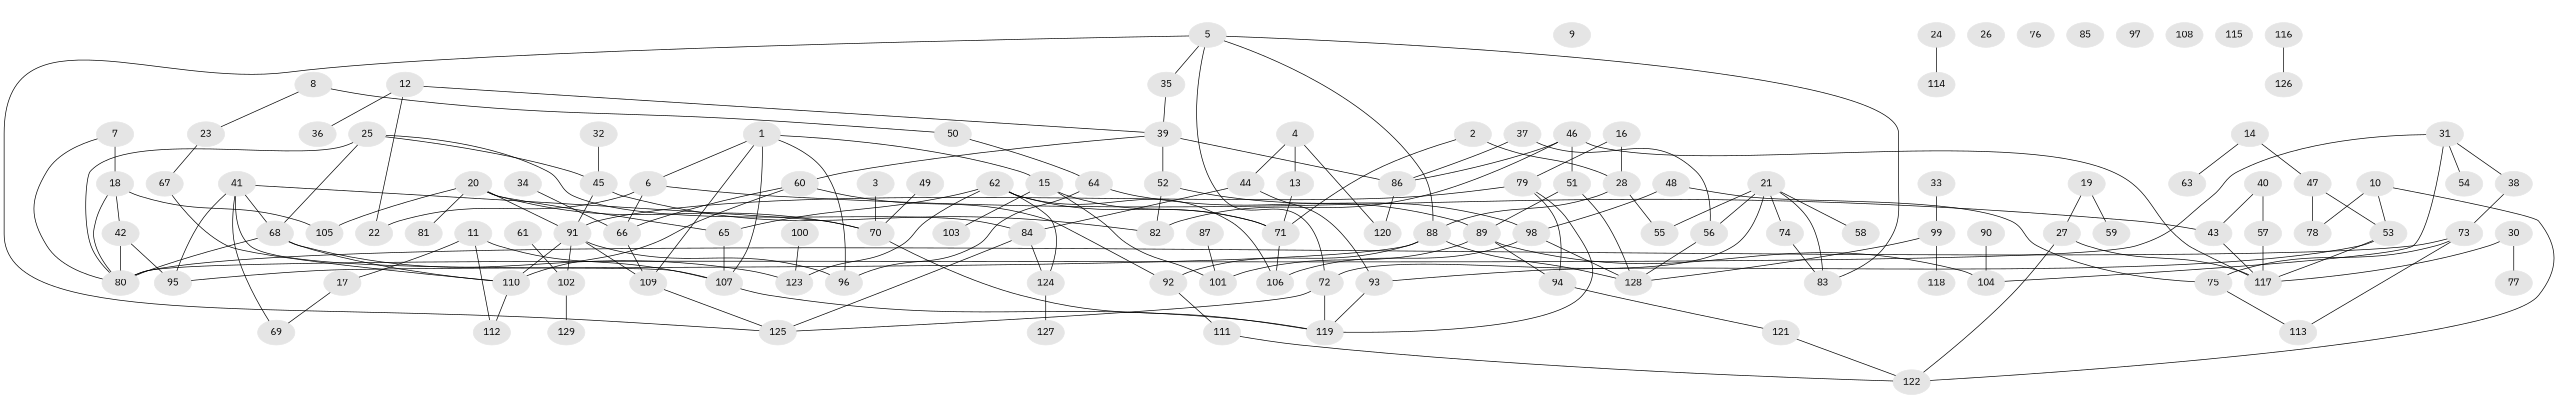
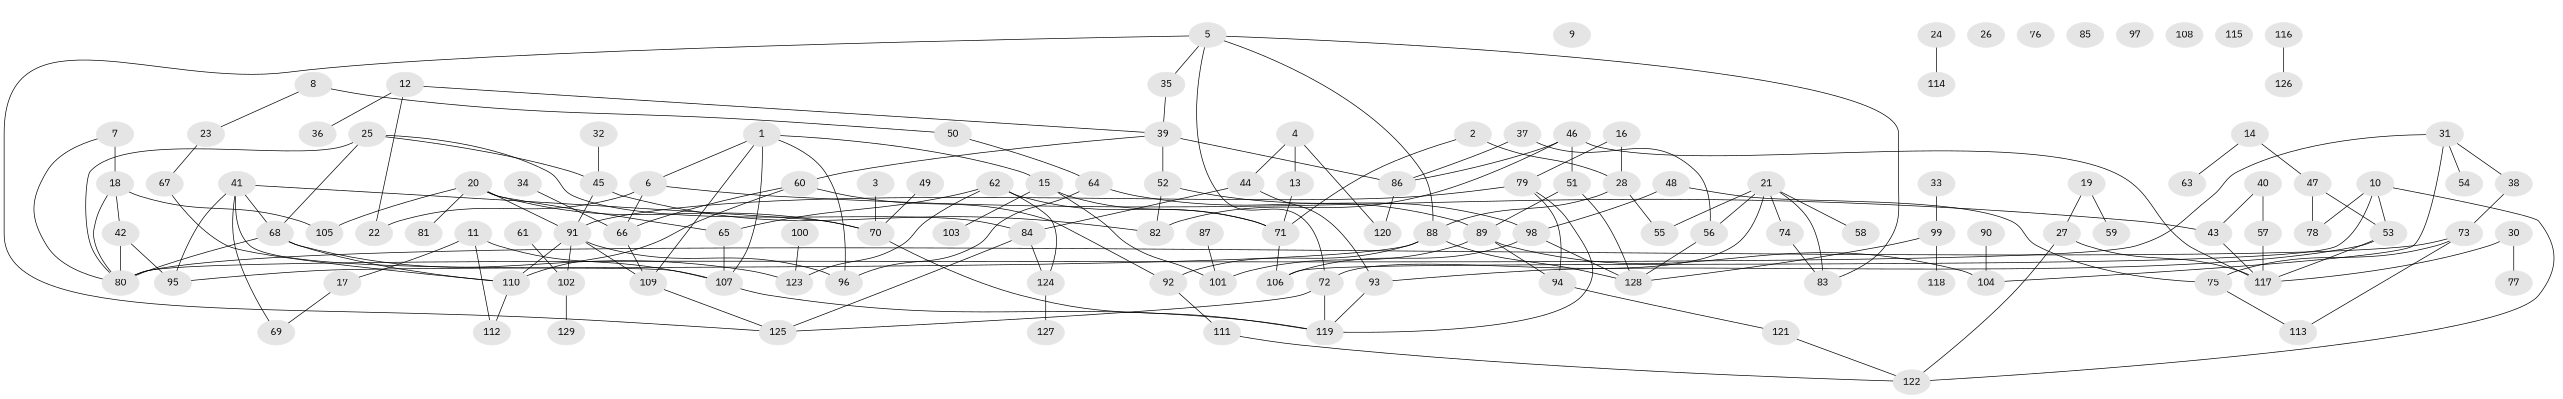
(1153, 199) -> (1844, 264)
